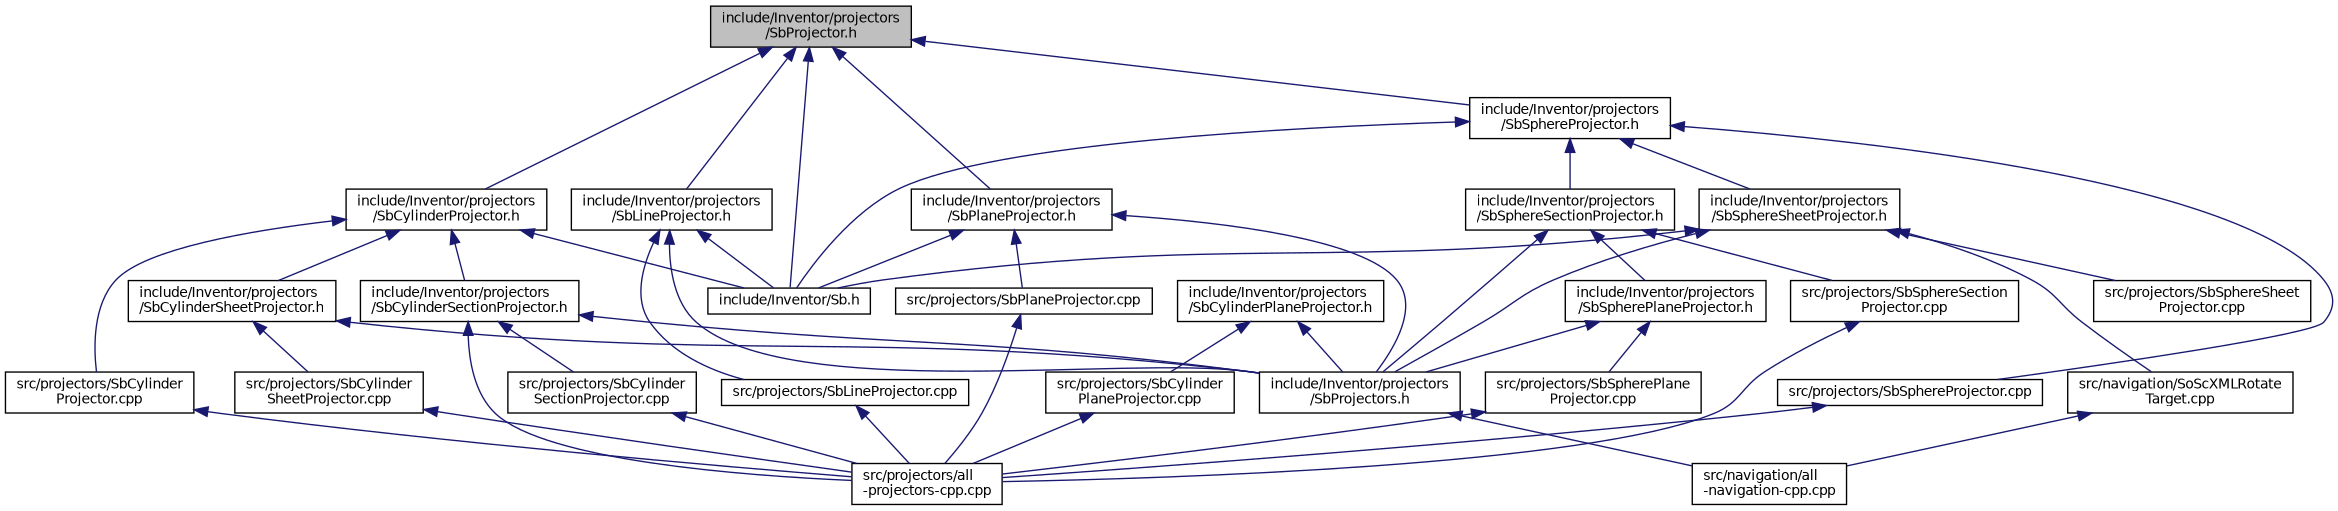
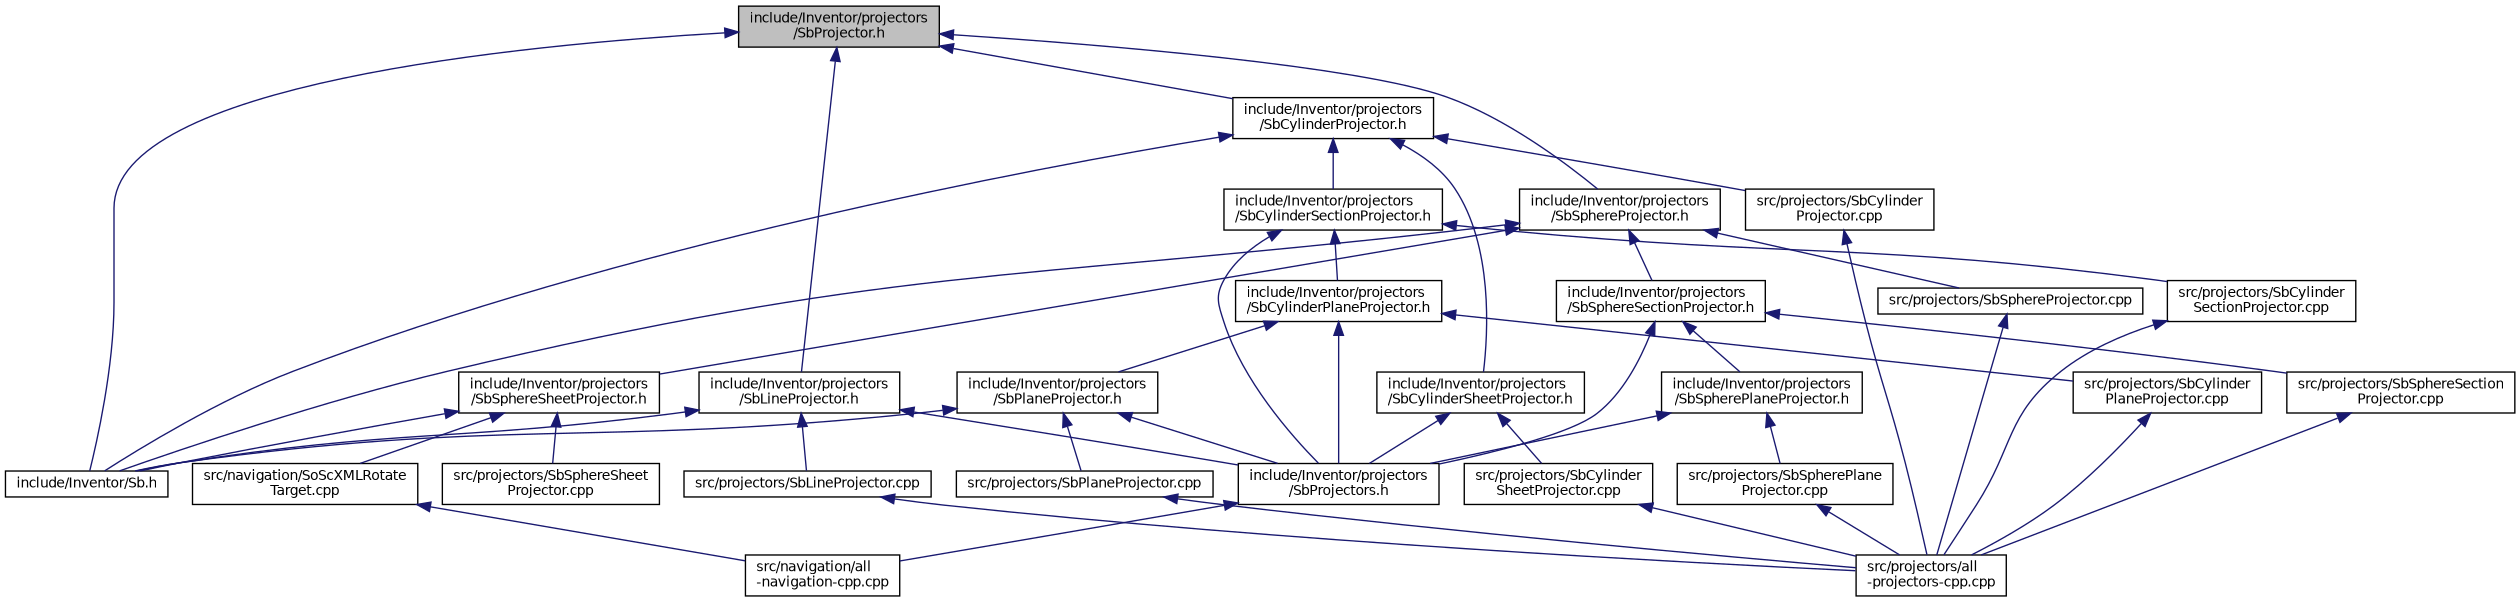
(917, 123) -> (1192, 349)
(1538, 287) -> none
(551, 441) -> (1337, 268)
